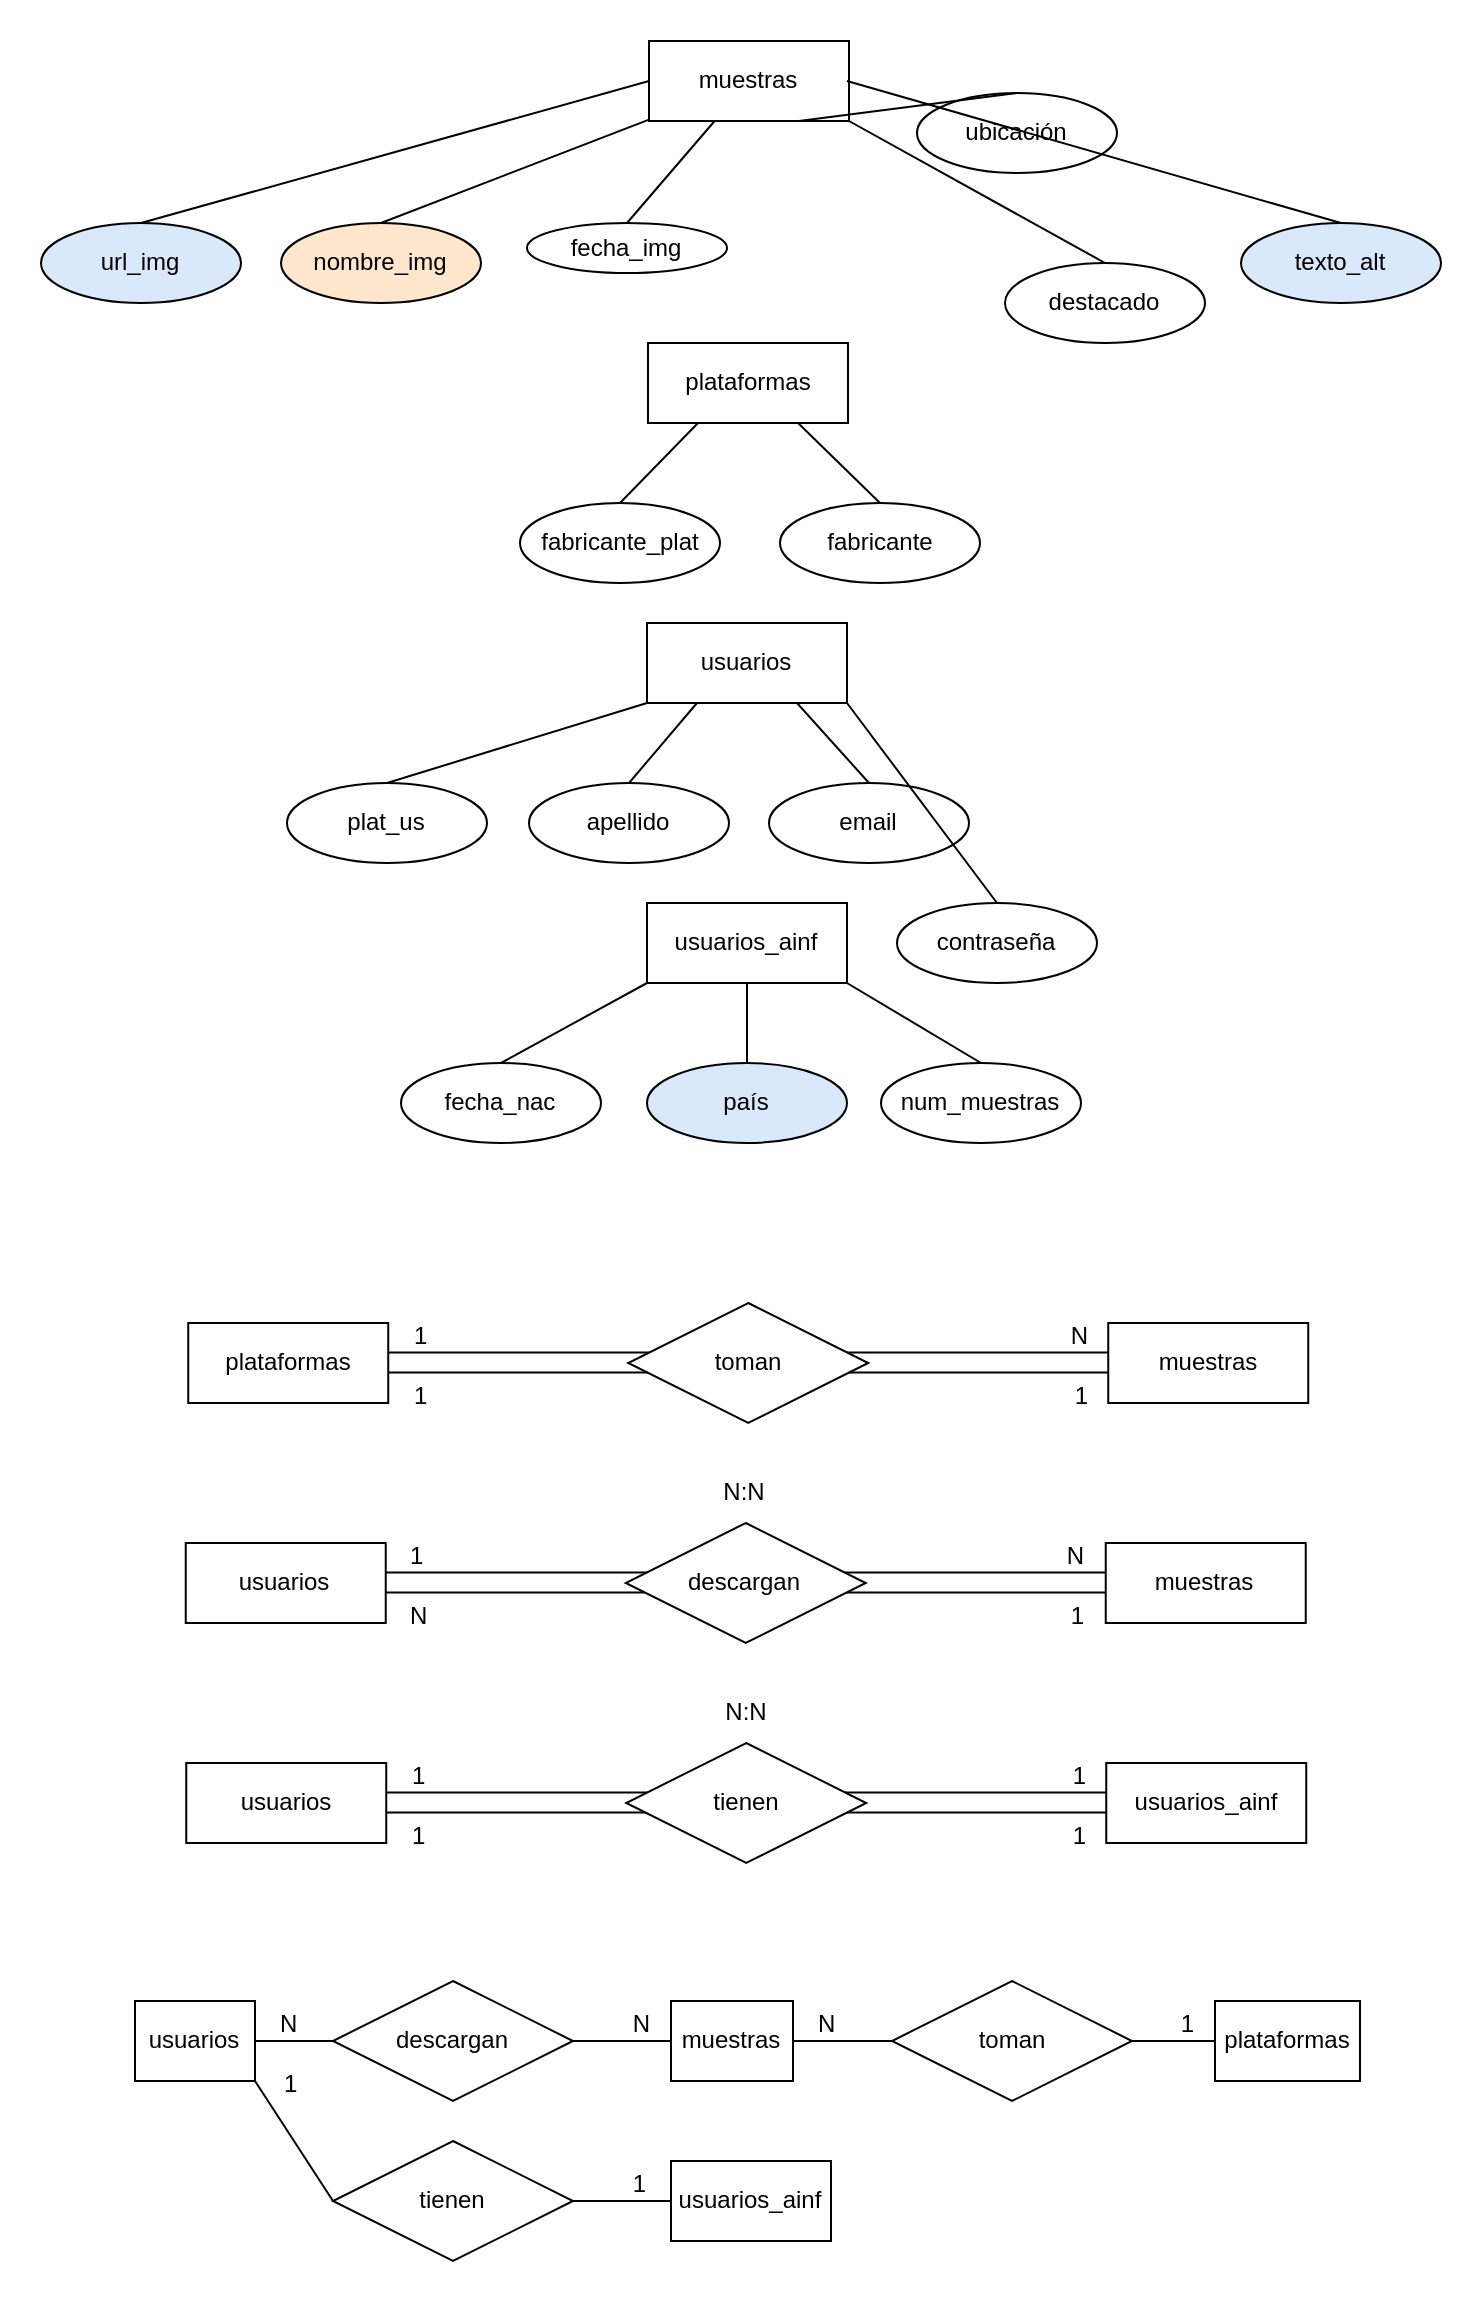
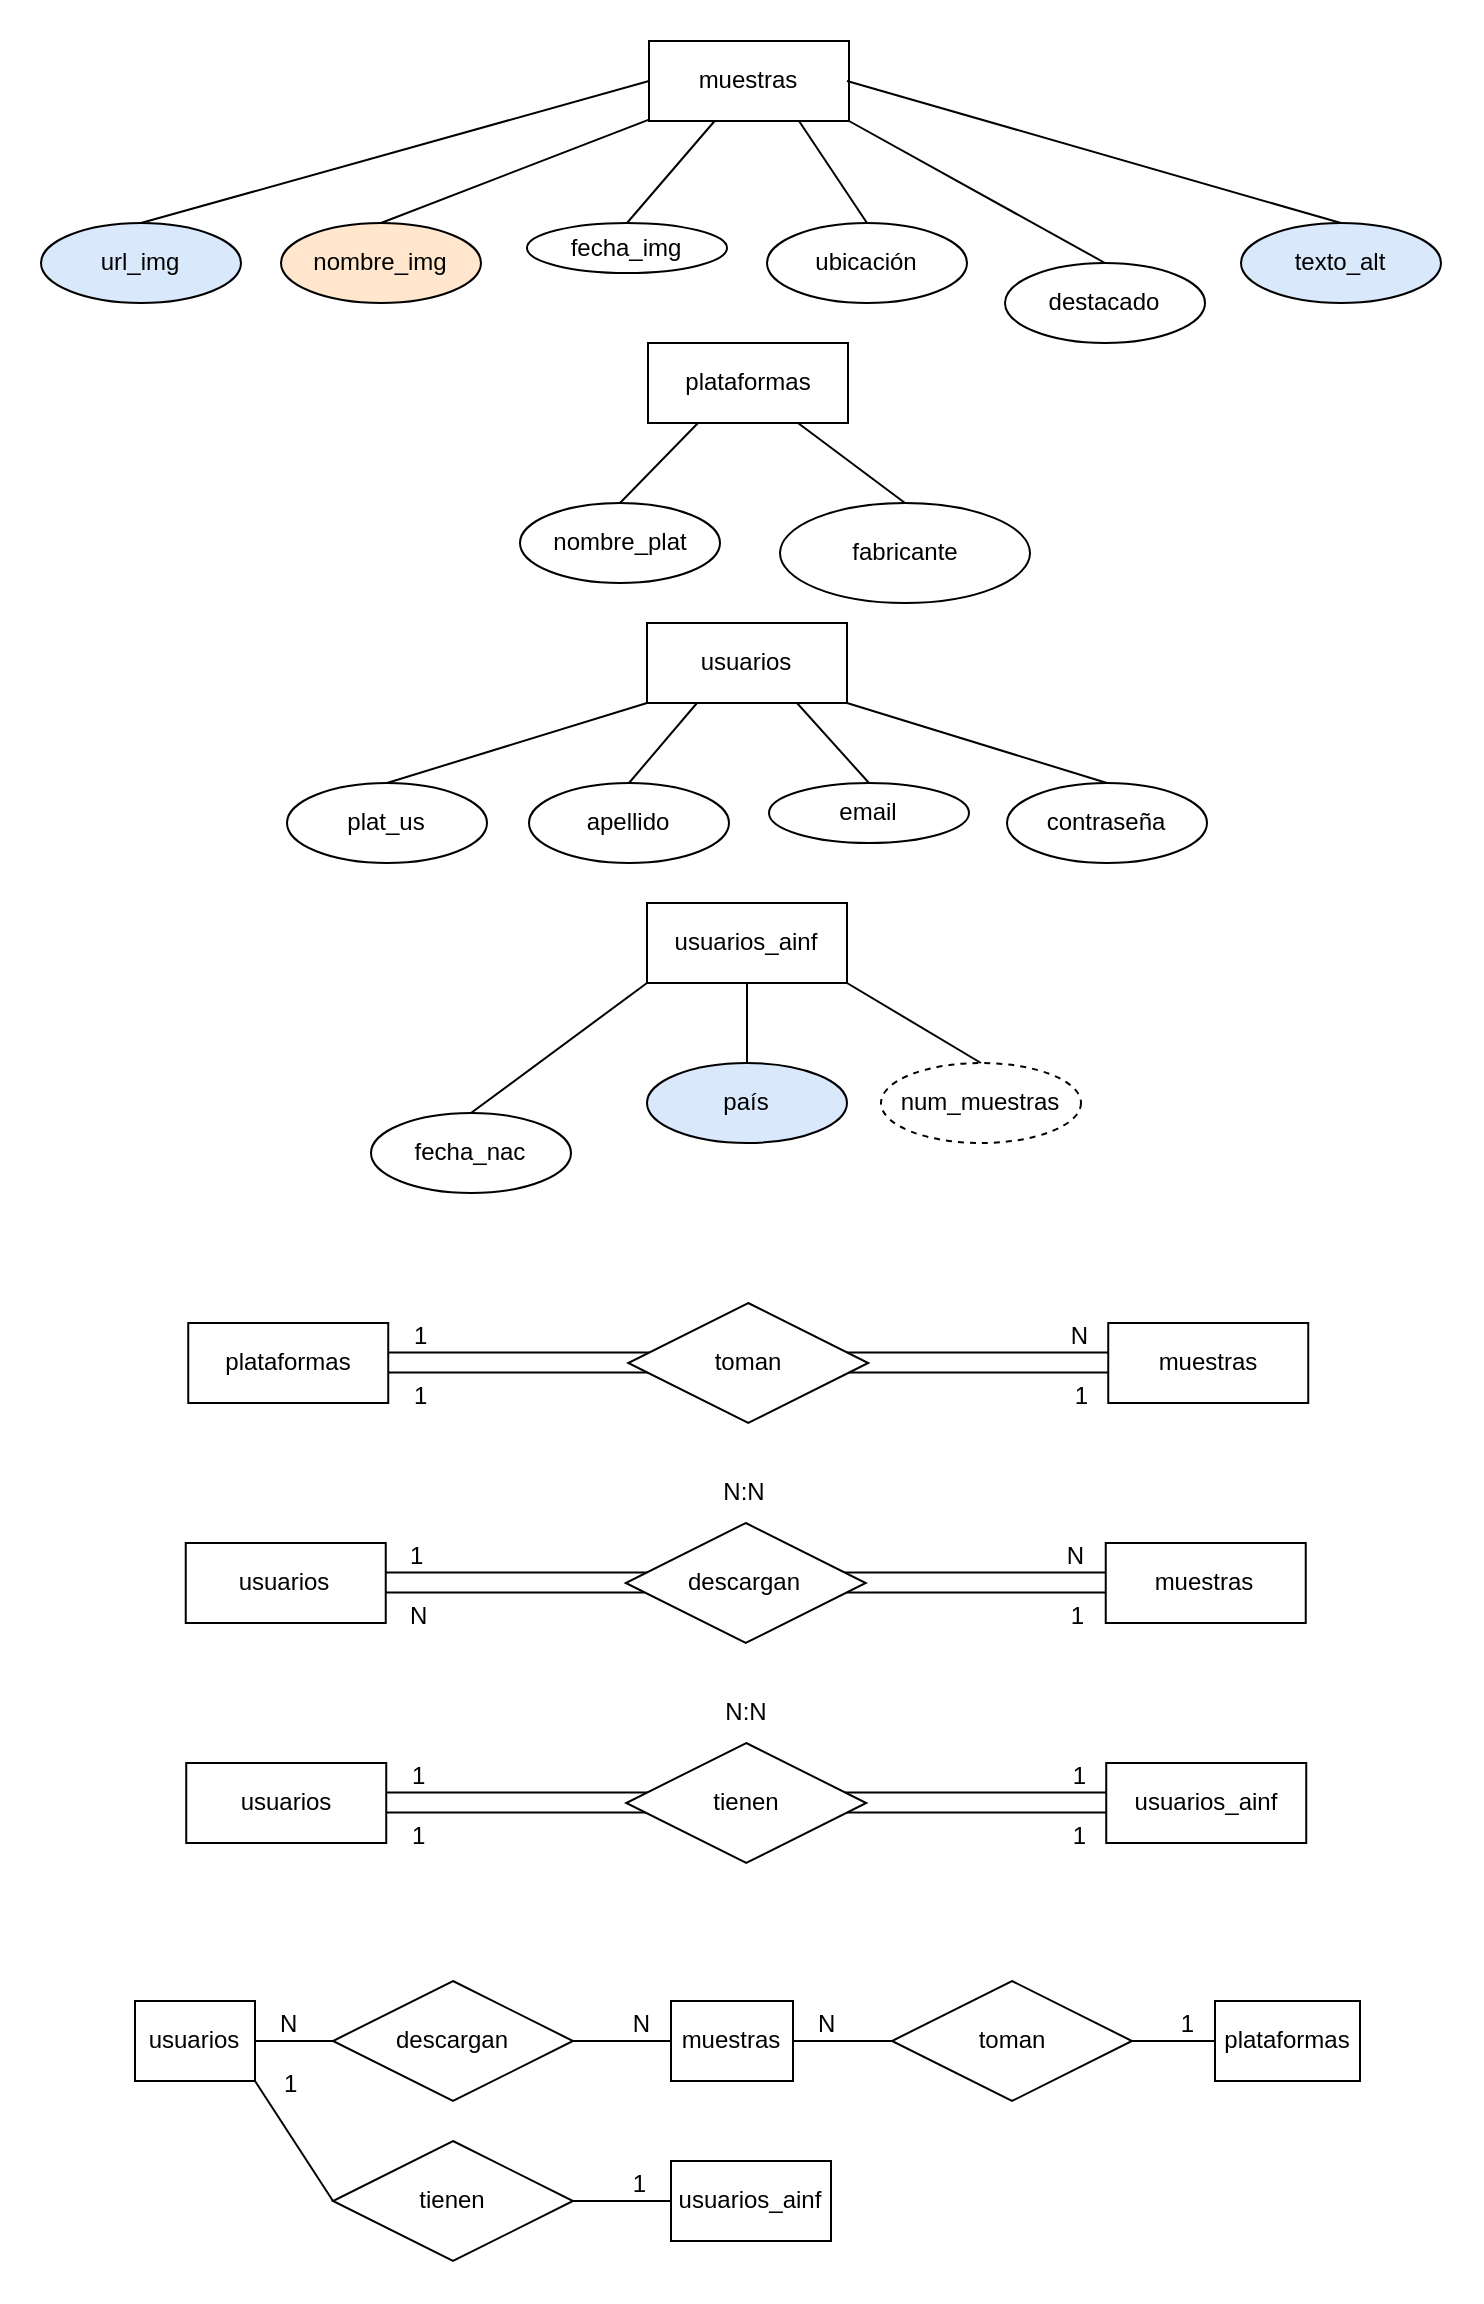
(1017, 133) -> (867, 263)
(621, 543) -> (621, 543)
(880, 543) -> (905, 553)
(869, 823) -> (869, 813)
(997, 943) -> (1107, 823)
(501, 1103) -> (471, 1153)
(981, 1103) -> (981, 1103)
